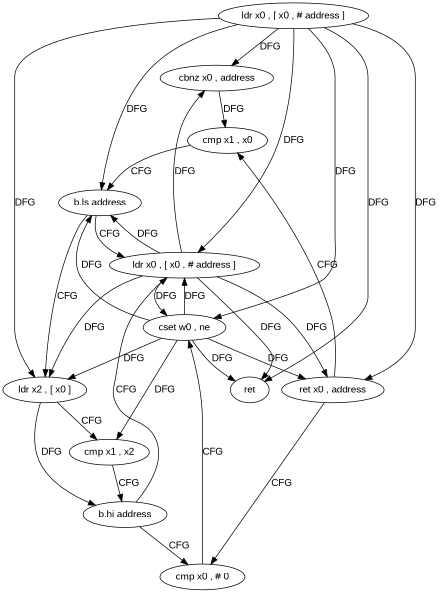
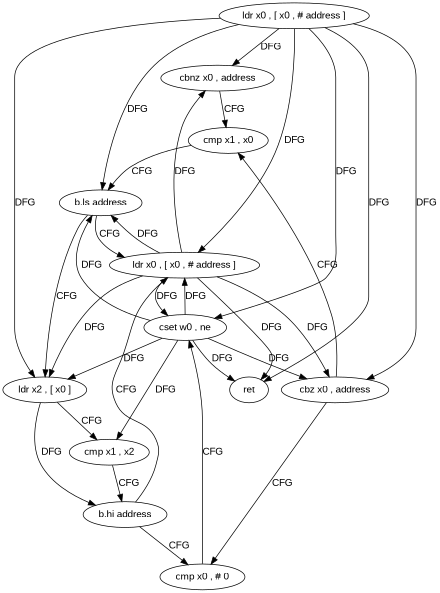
(234, 109) -> (235, 109)
(333, 390) -> (335, 390)
